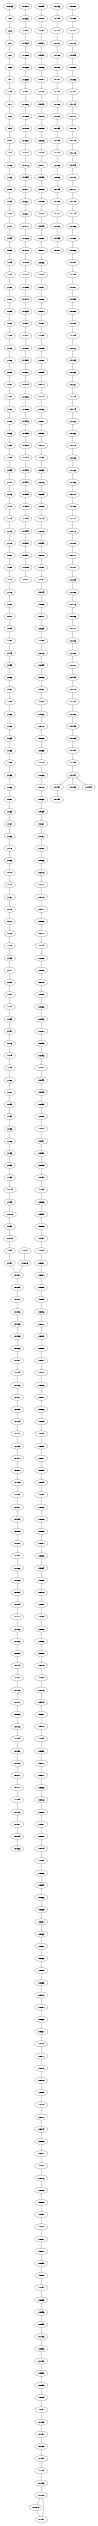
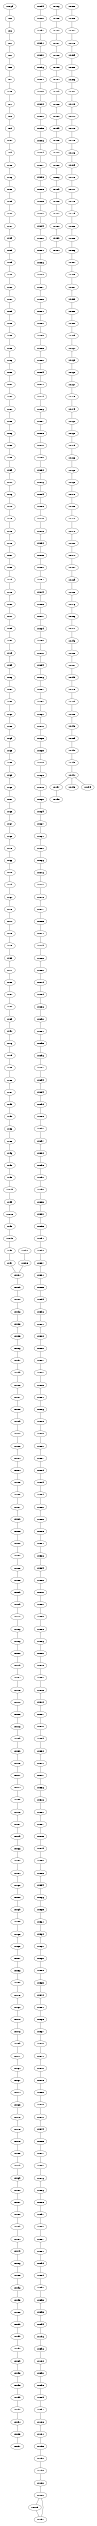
none -> (17, 1861)
